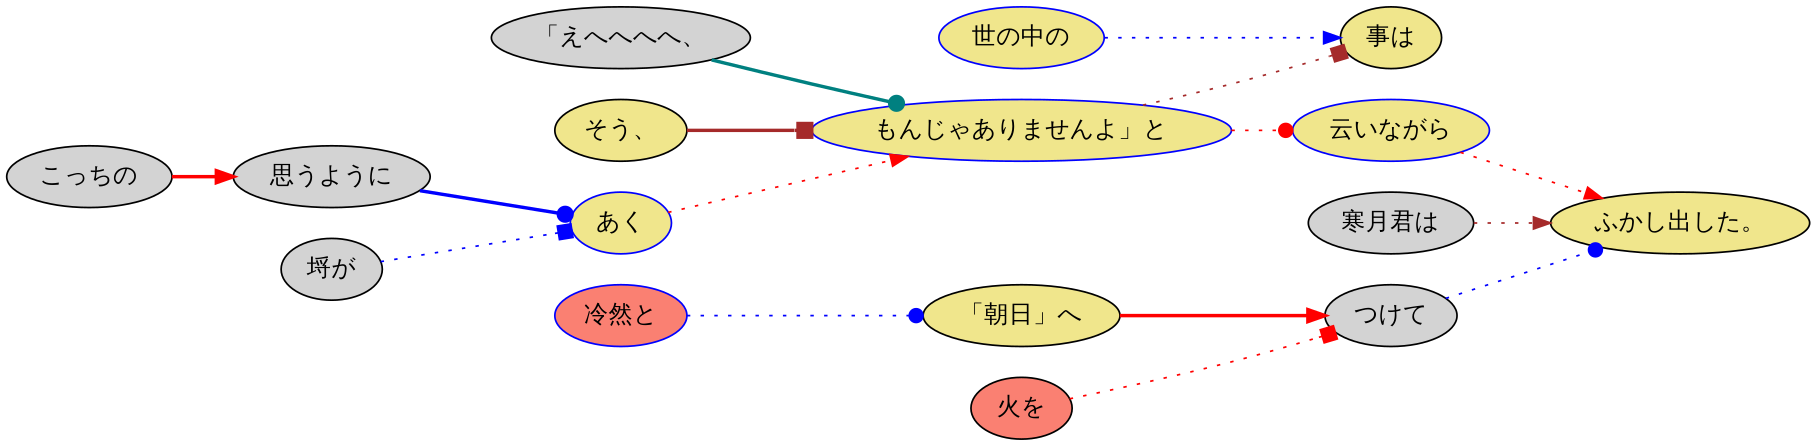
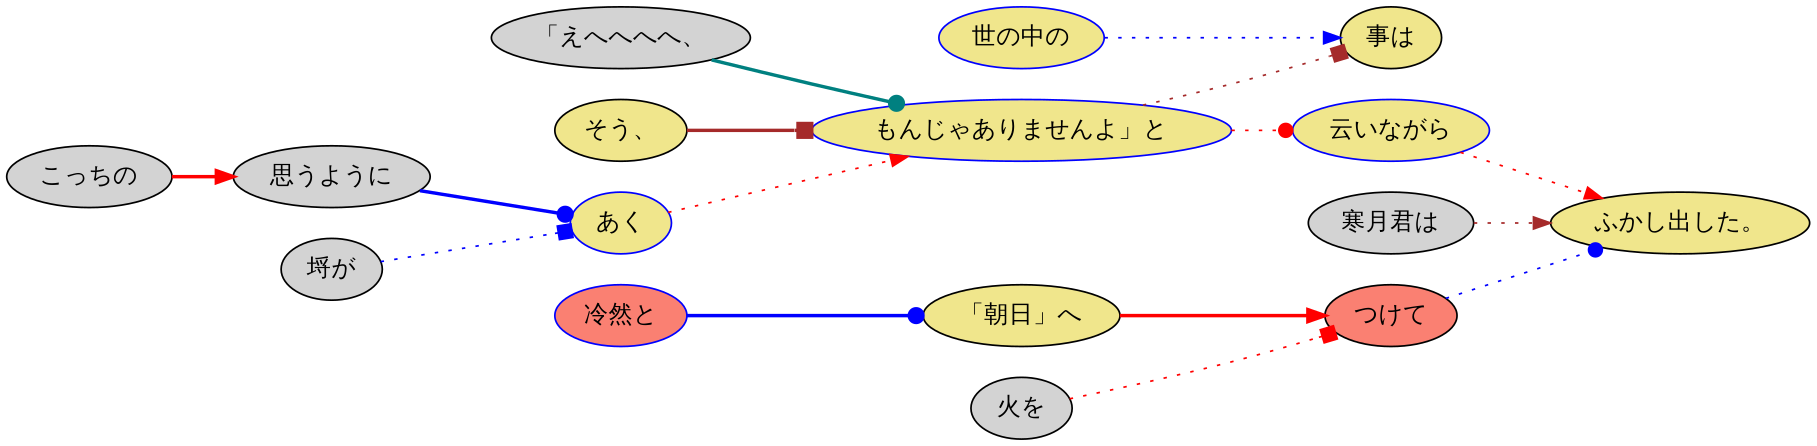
(798, 316) -> (798, 316)
(1391, 316) -> (1391, 316)
(1022, 408) -> (1022, 408)
